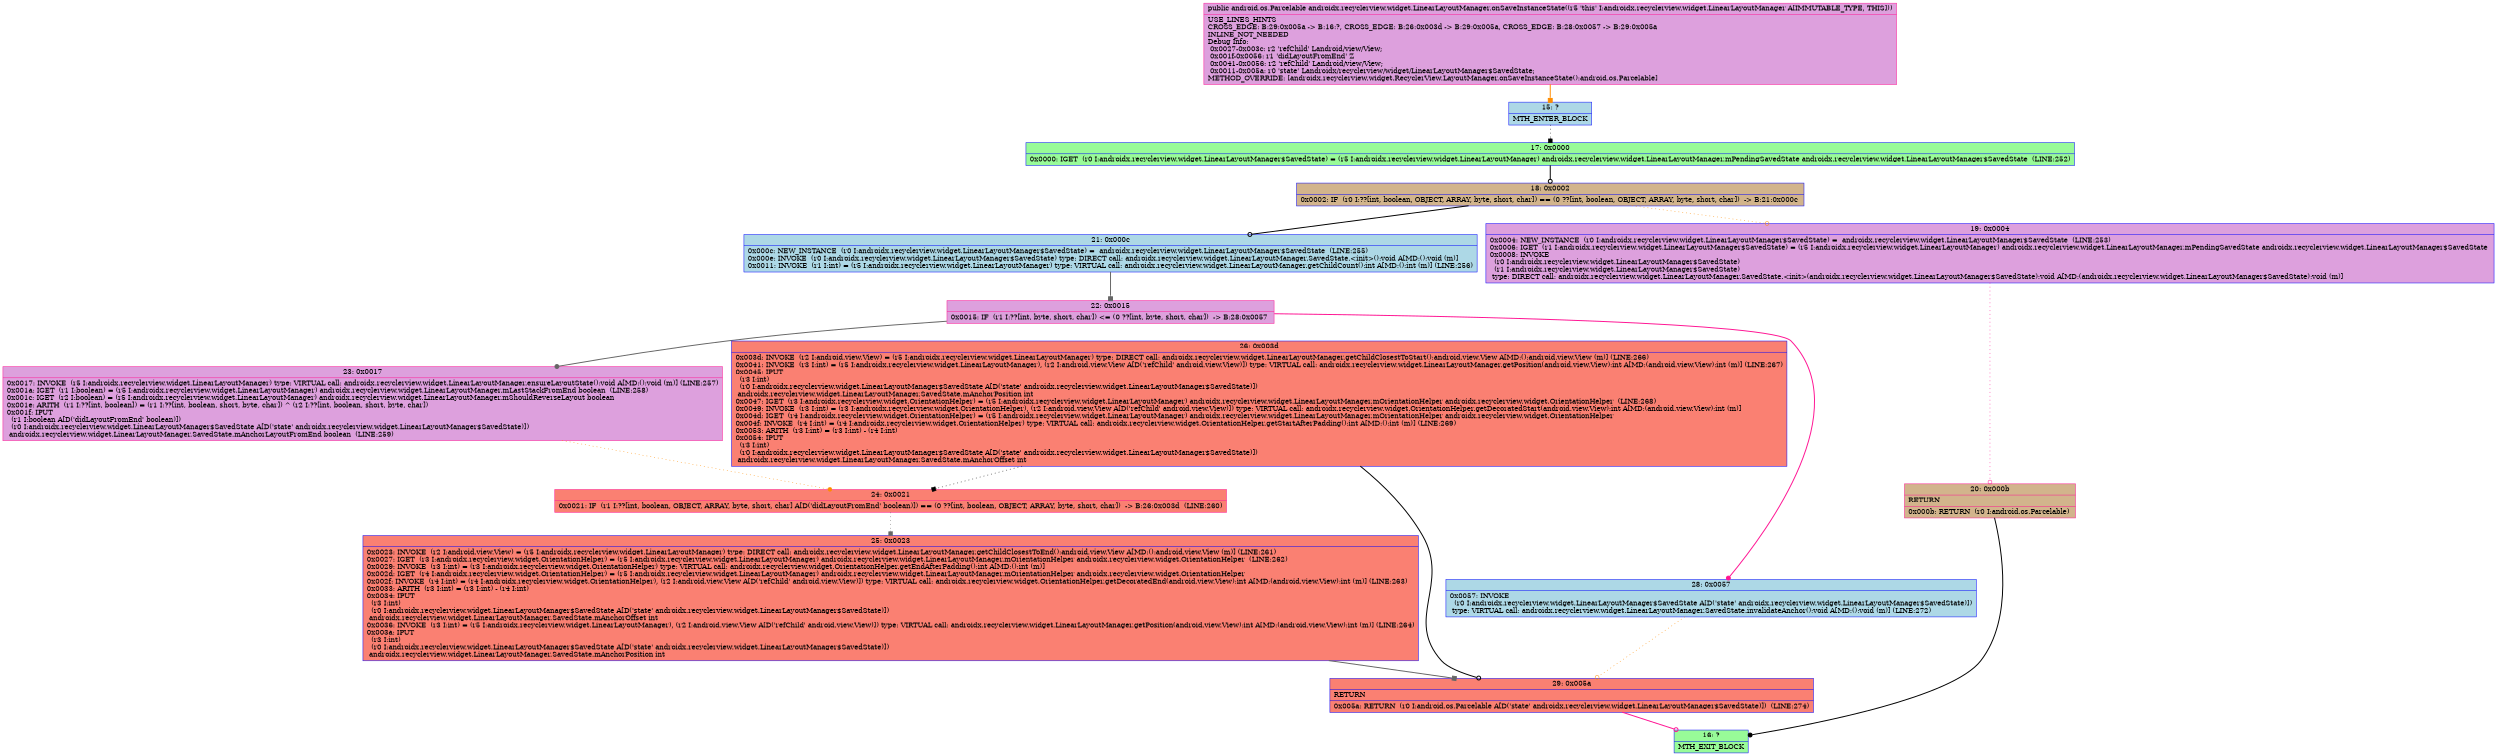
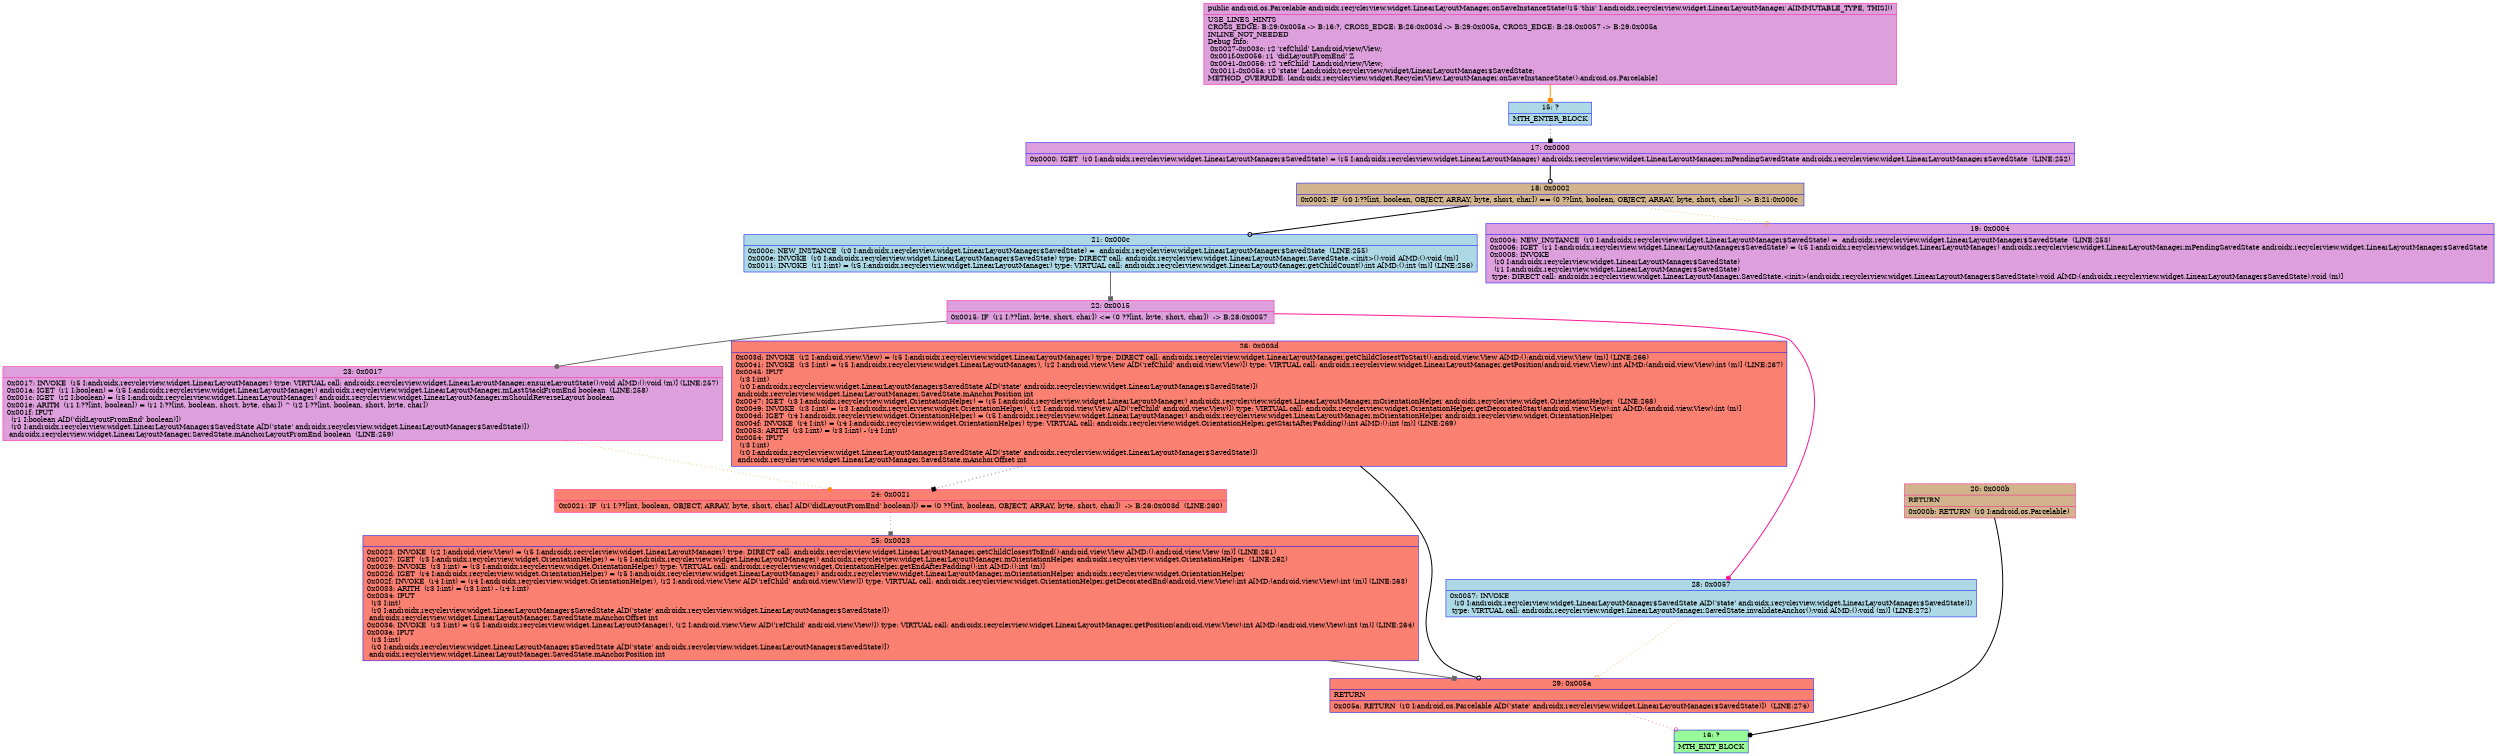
(1550, 154) -> (1550, 154)
(1990, 381) -> none
(1648, 721) -> (1648, 721)
